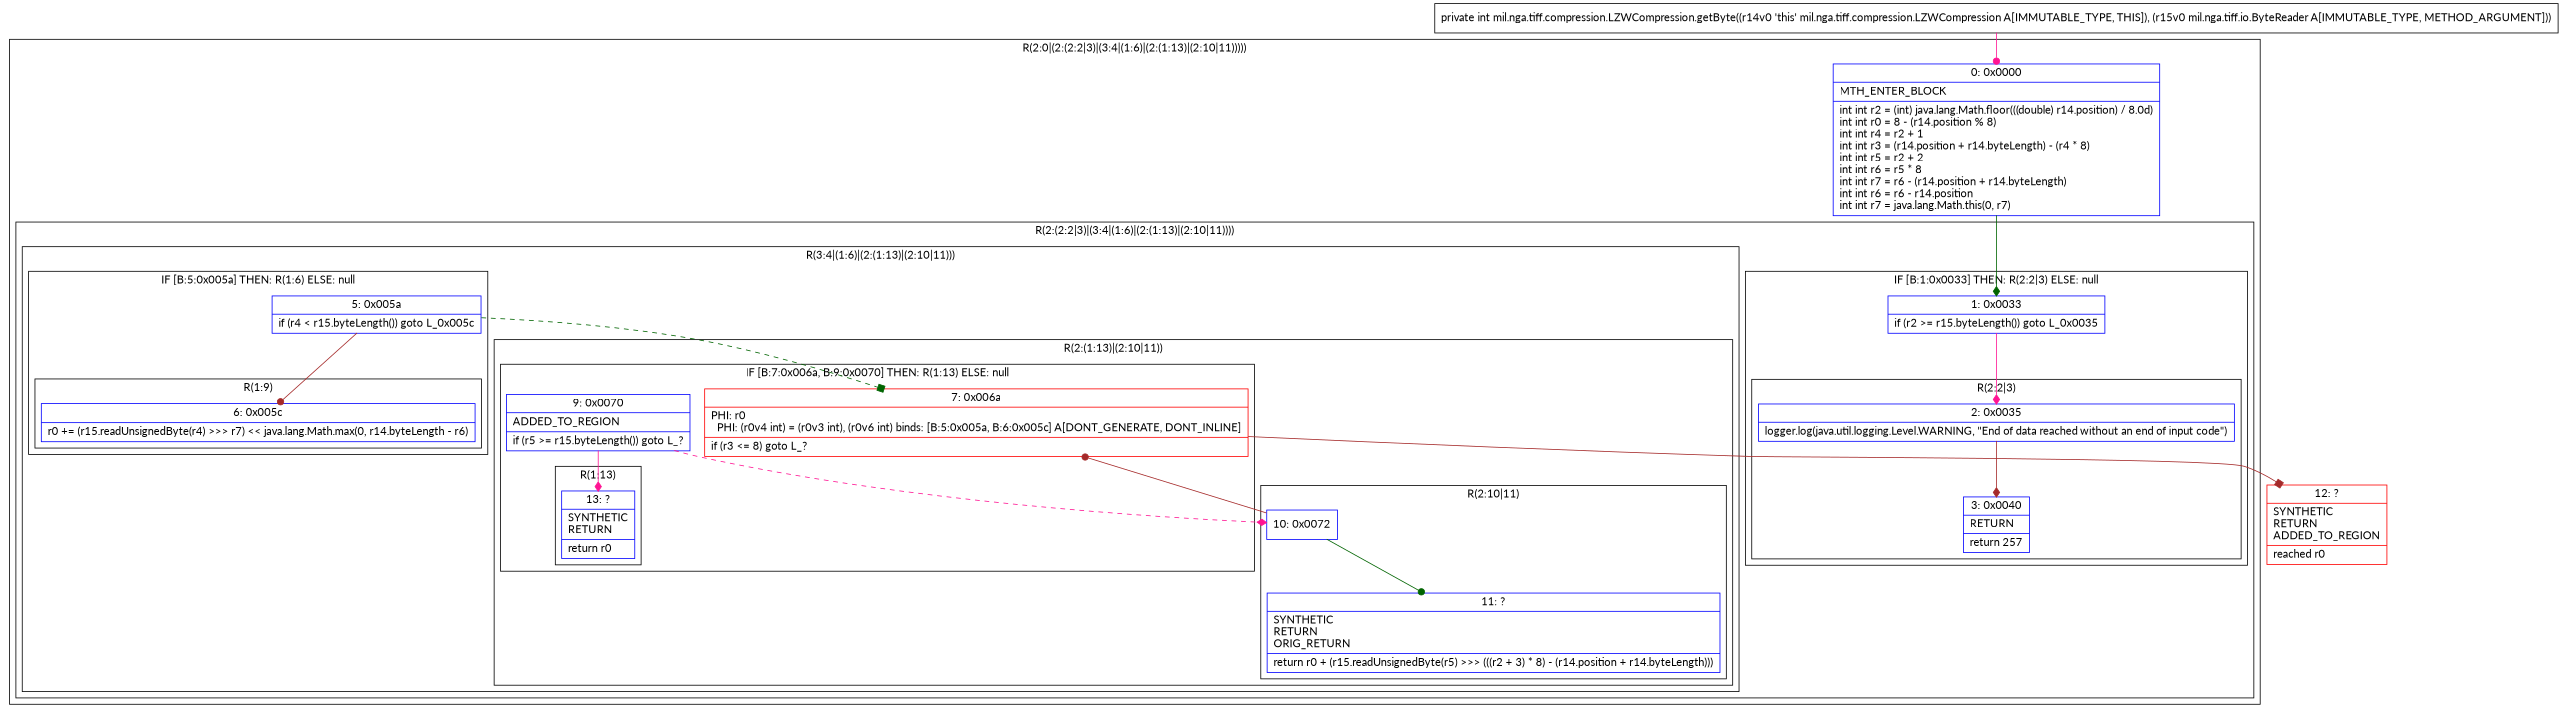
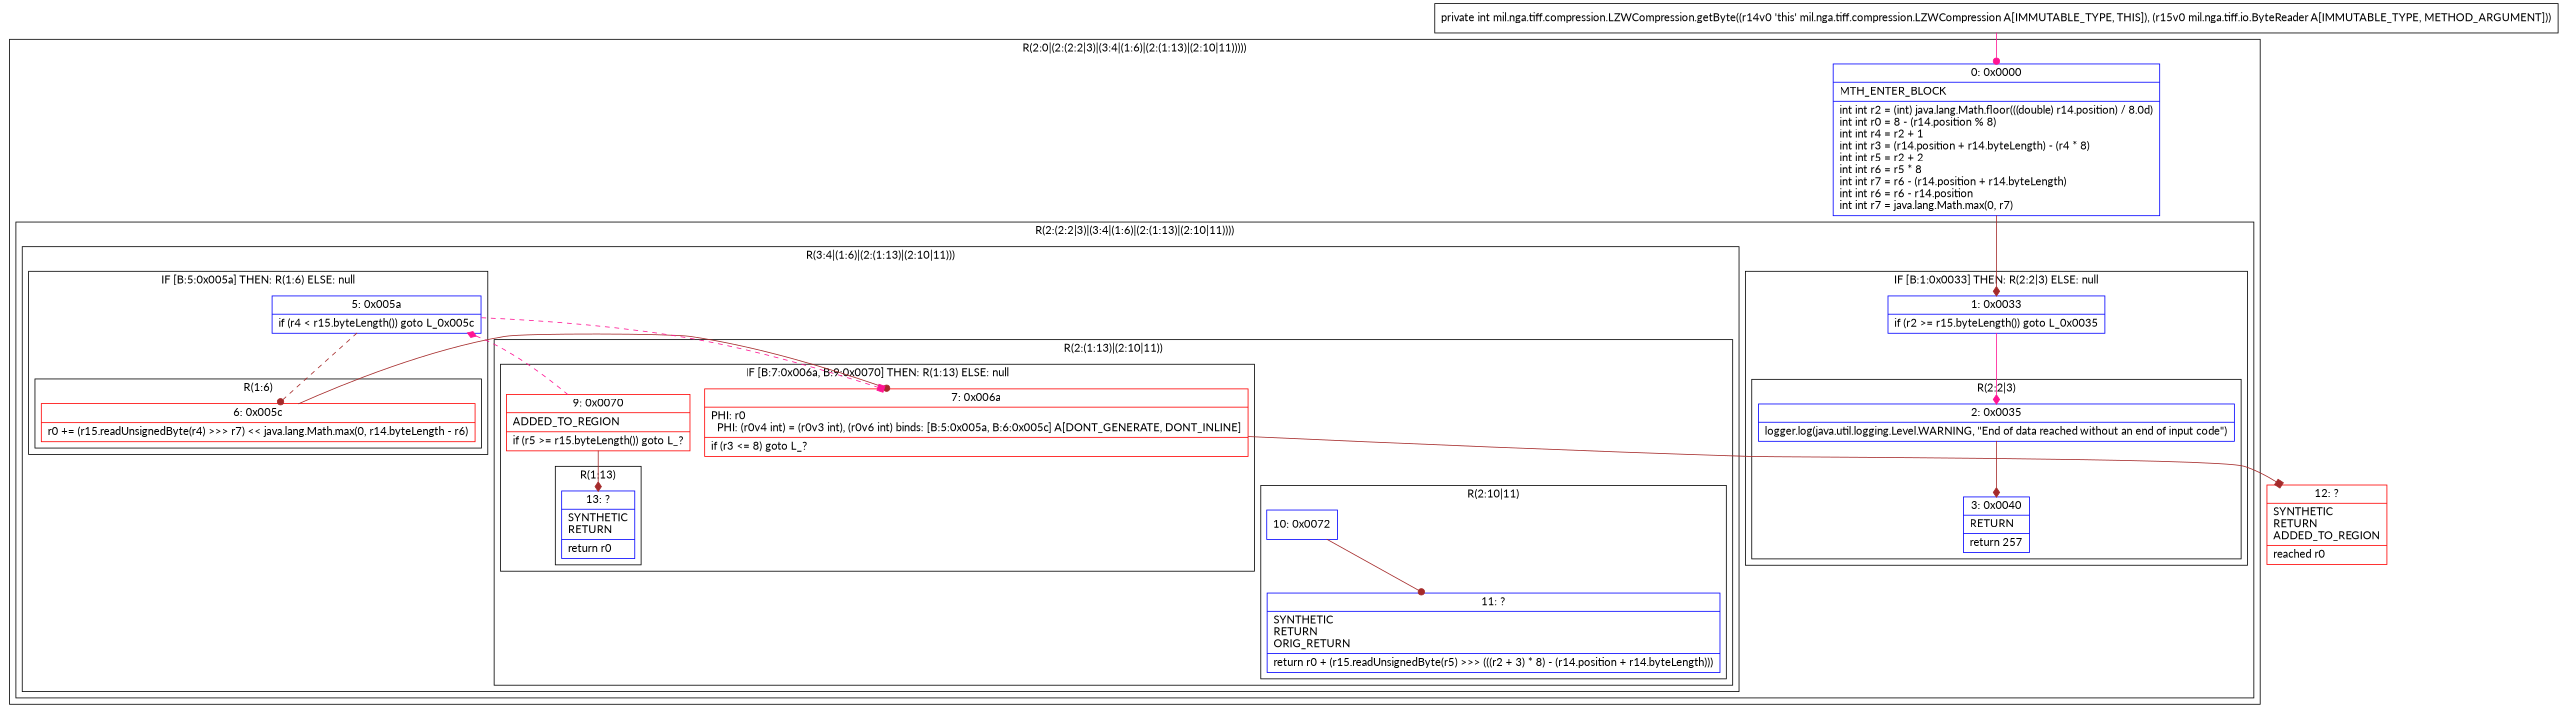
(1925, 206) -> (1927, 206)
(1996, 251) -> (1996, 251)
(662, 334) -> (622, 329)
(320, 366) -> (320, 366)
(258, 388) -> (258, 388)
(258, 423) -> (258, 423)
(598, 423) -> (598, 423)
(598, 461) -> (598, 461)
(1177, 485) -> (589, 334)
(964, 499) -> (520, 359)
(1373, 565) -> (1373, 565)
